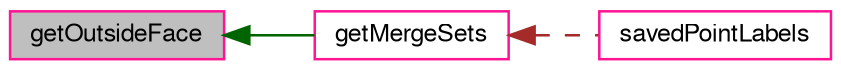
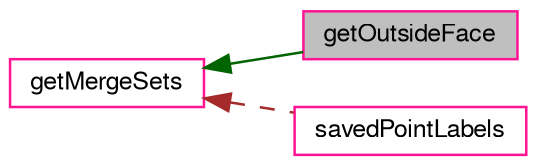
(282, 35) -> (266, 58)
